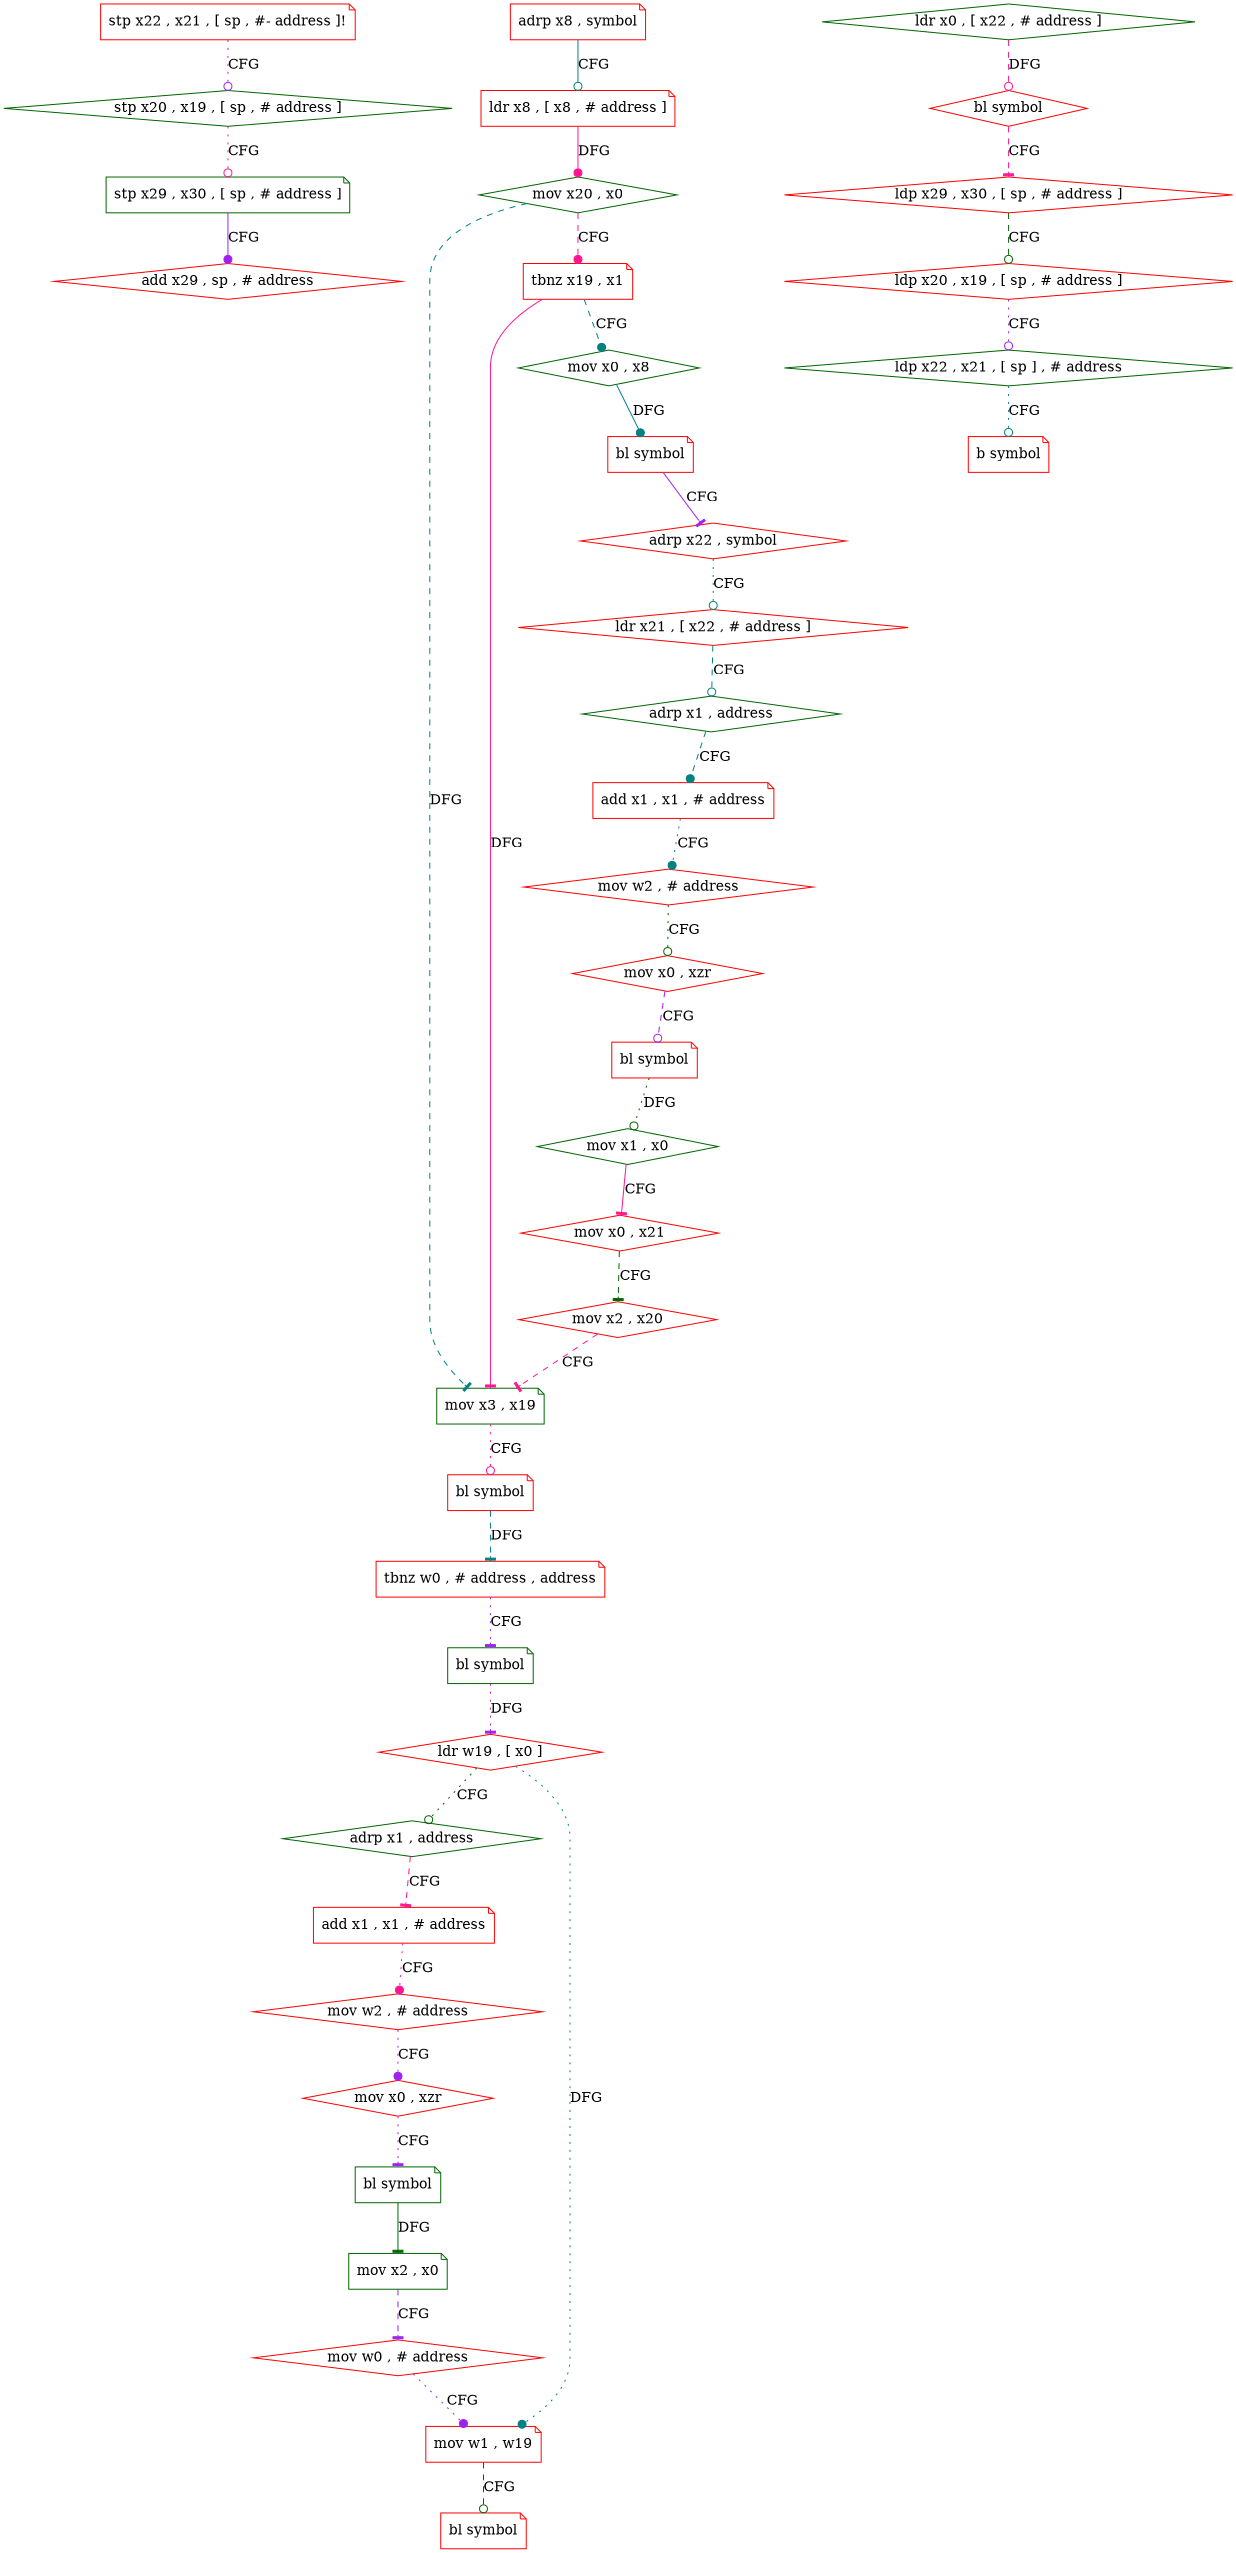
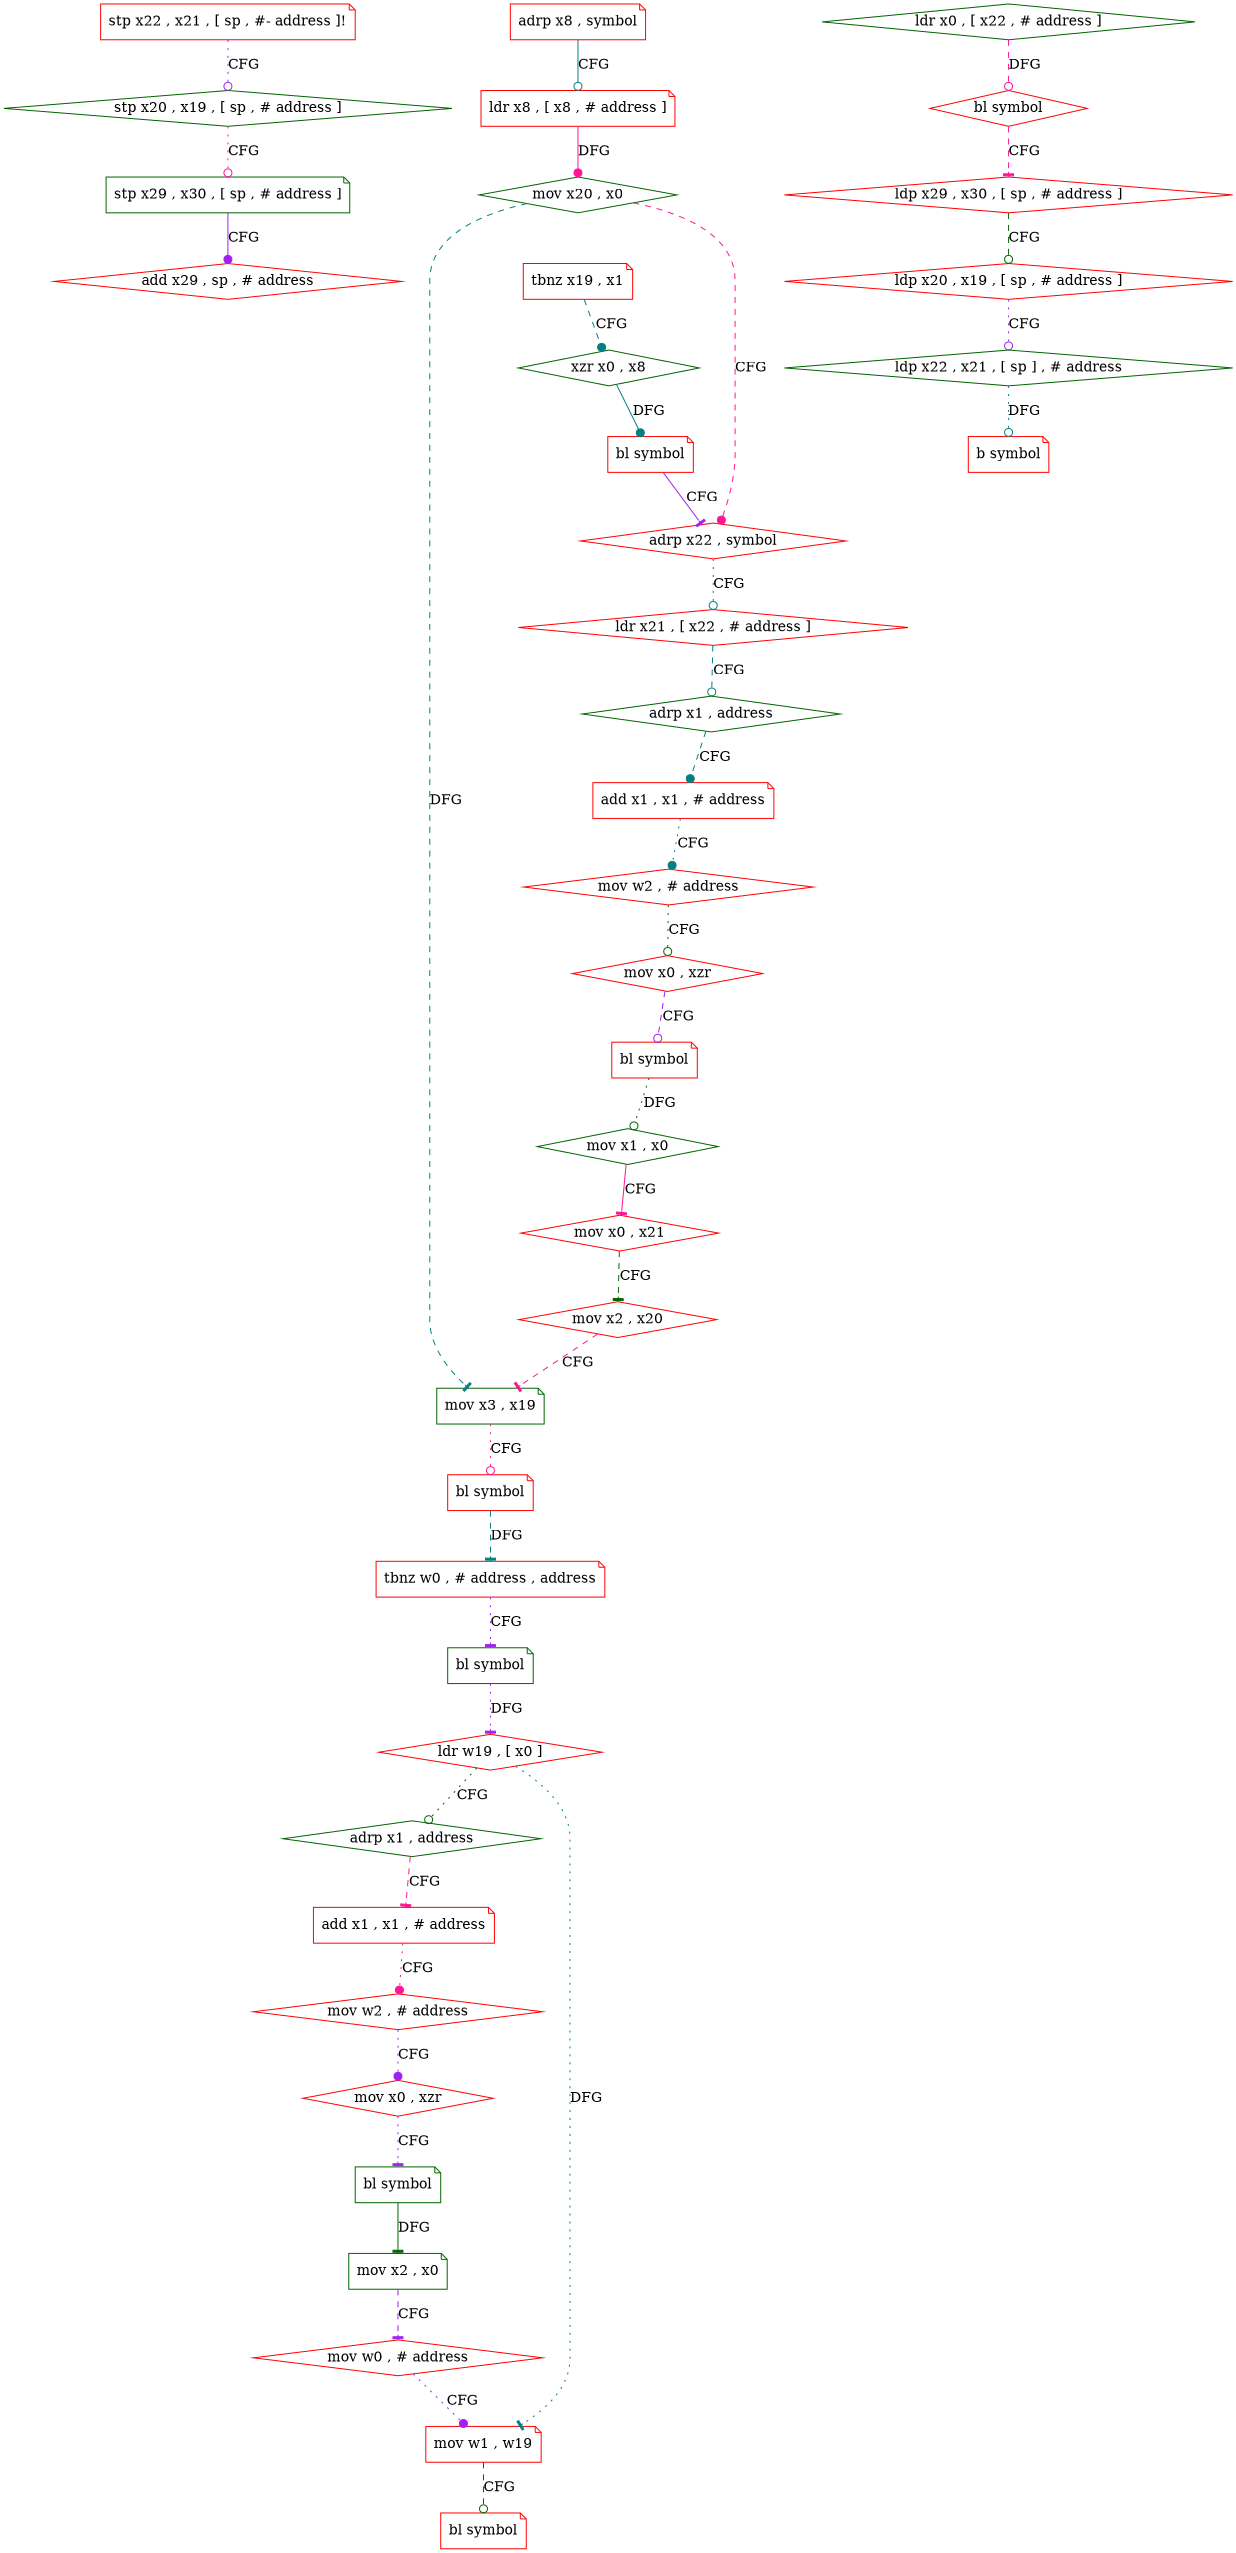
(578, 234) -> (735, 330)
(609, 368) -> (609, 368)
(1024, 411) -> (1024, 411)
(490, 830) -> none
(570, 2093) -> (570, 2093)
